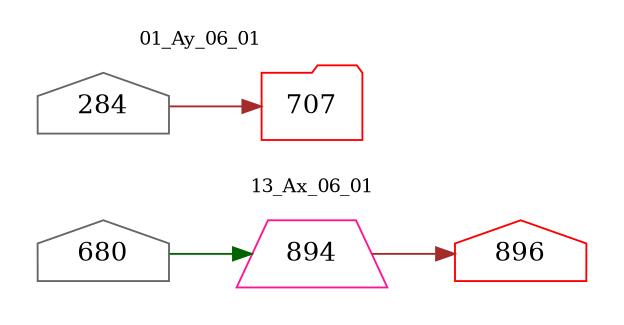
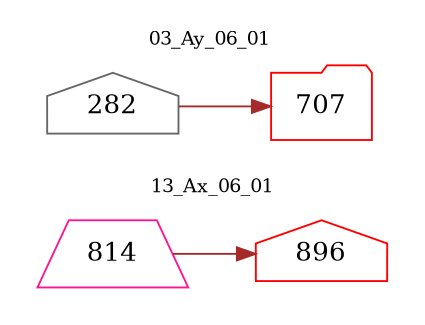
(200, 40) -> (209, 40)
(103, 106) -> (113, 106)
(103, 254) -> none
(312, 254) -> (113, 254)
